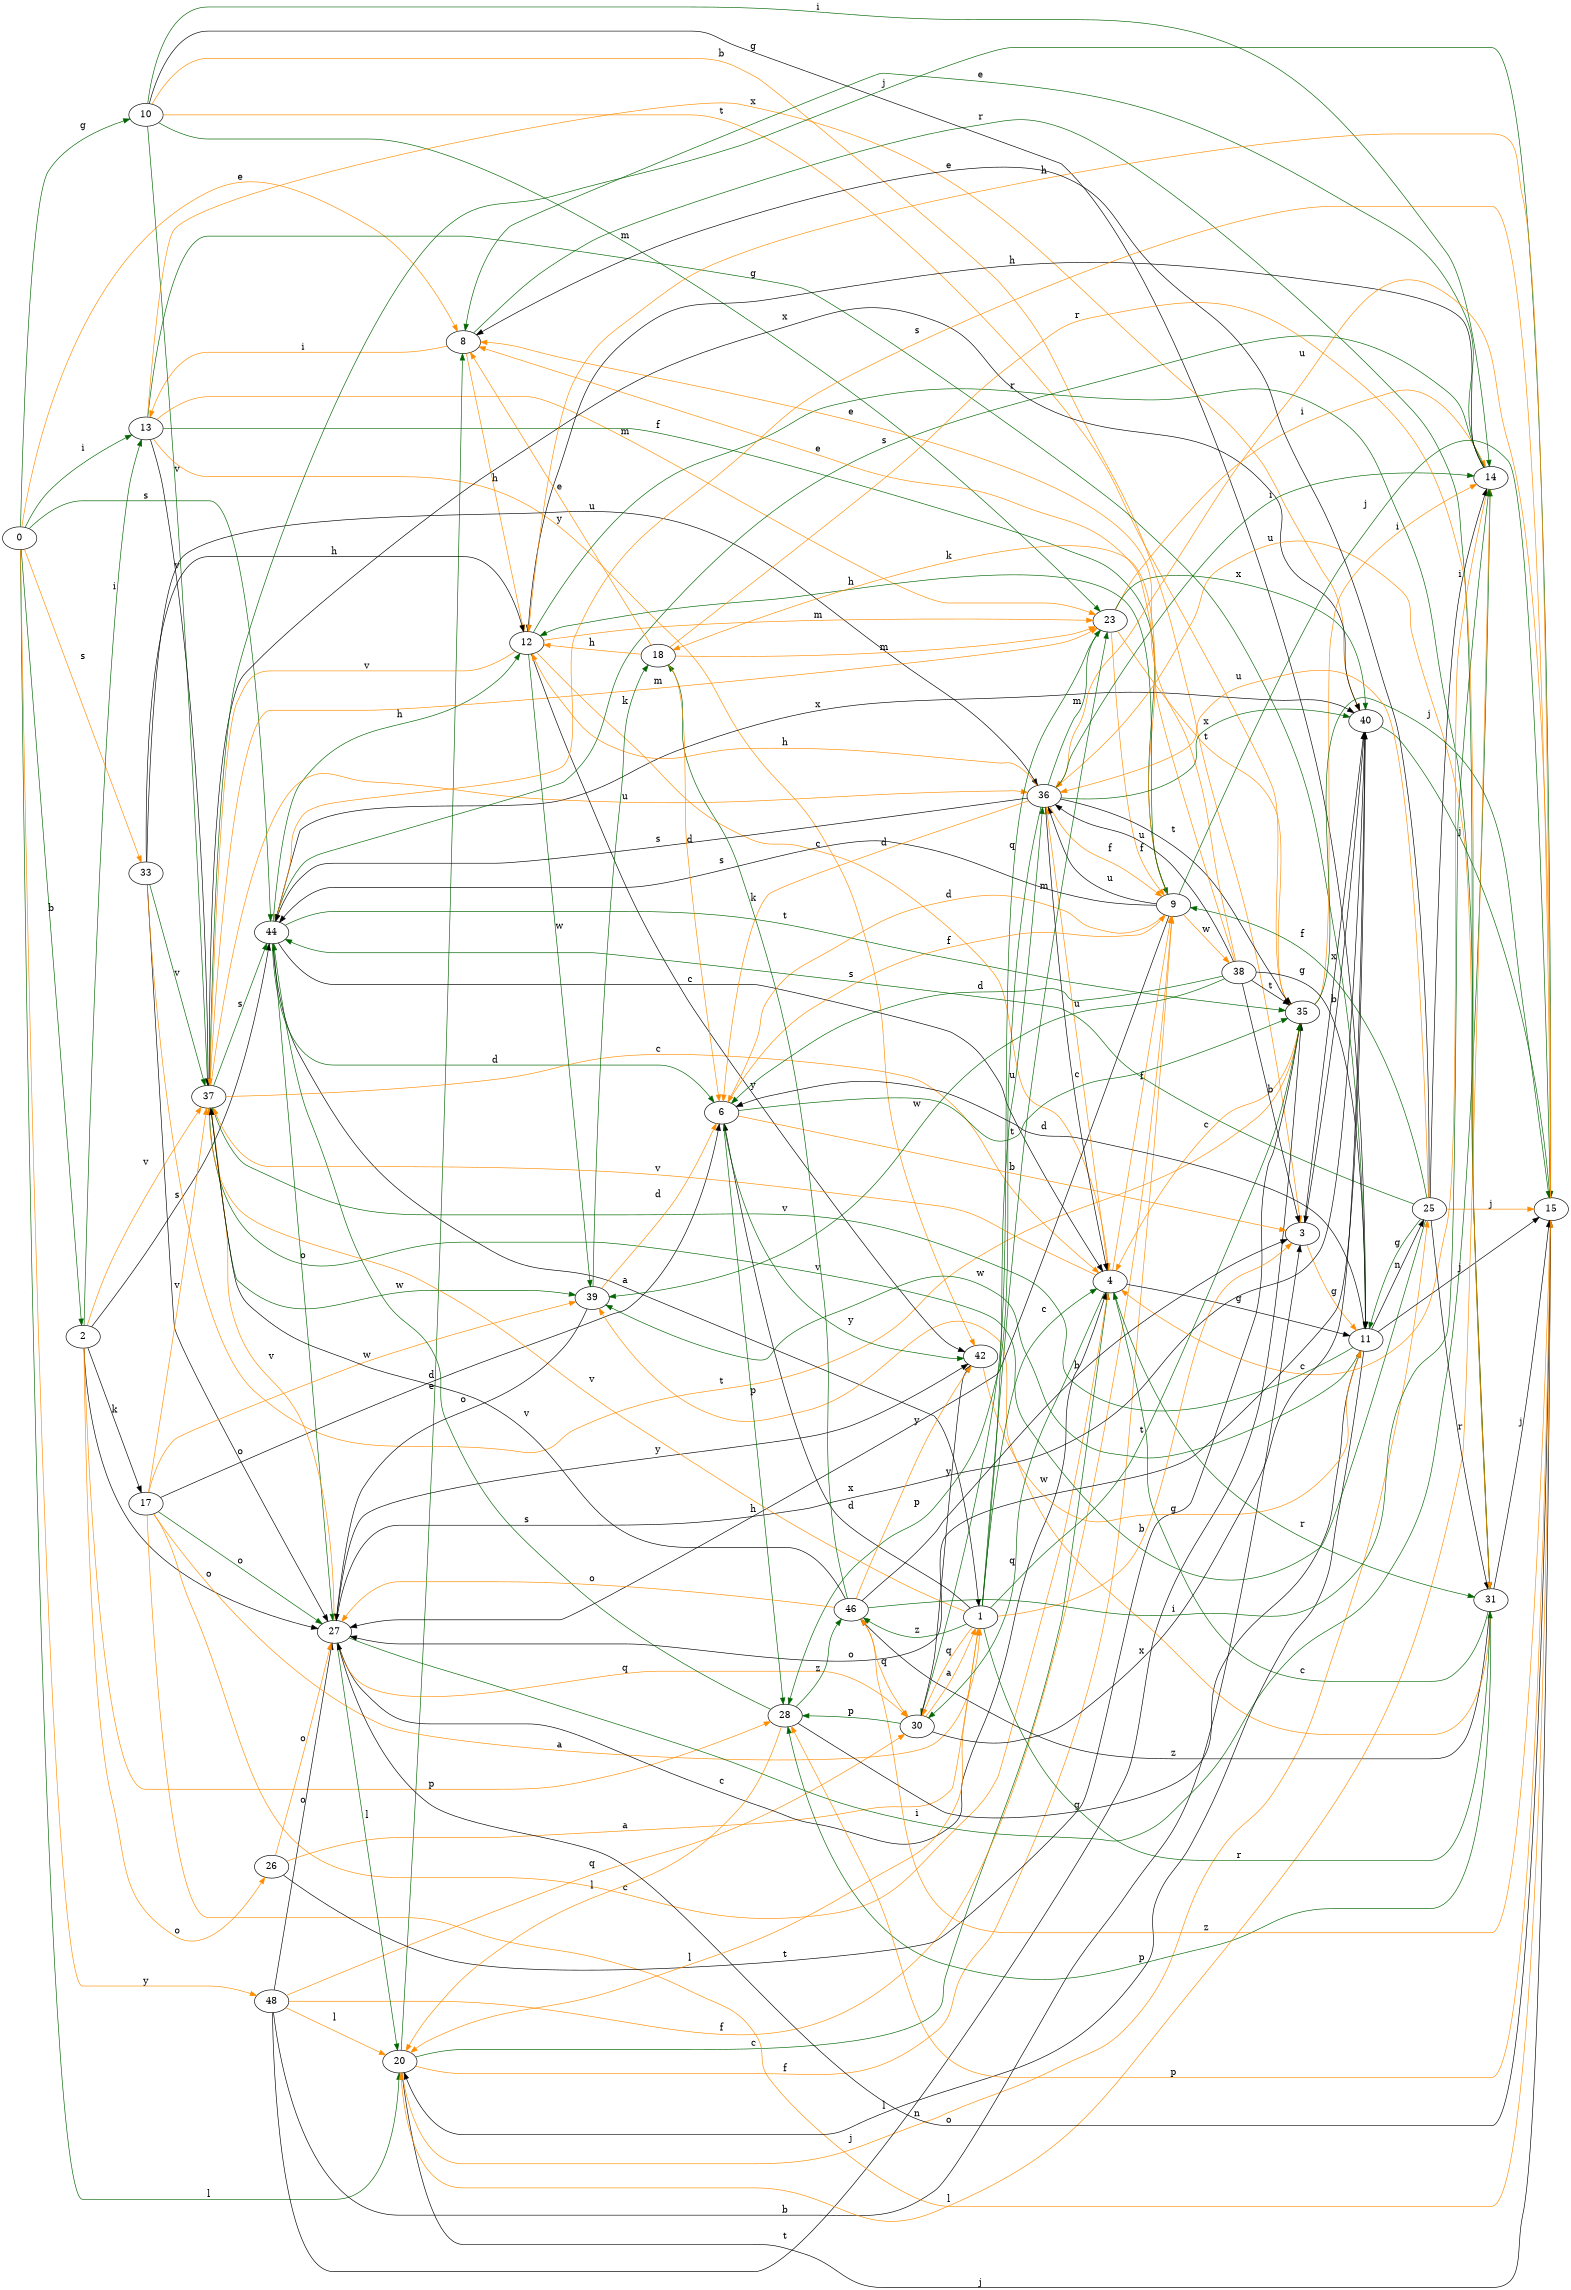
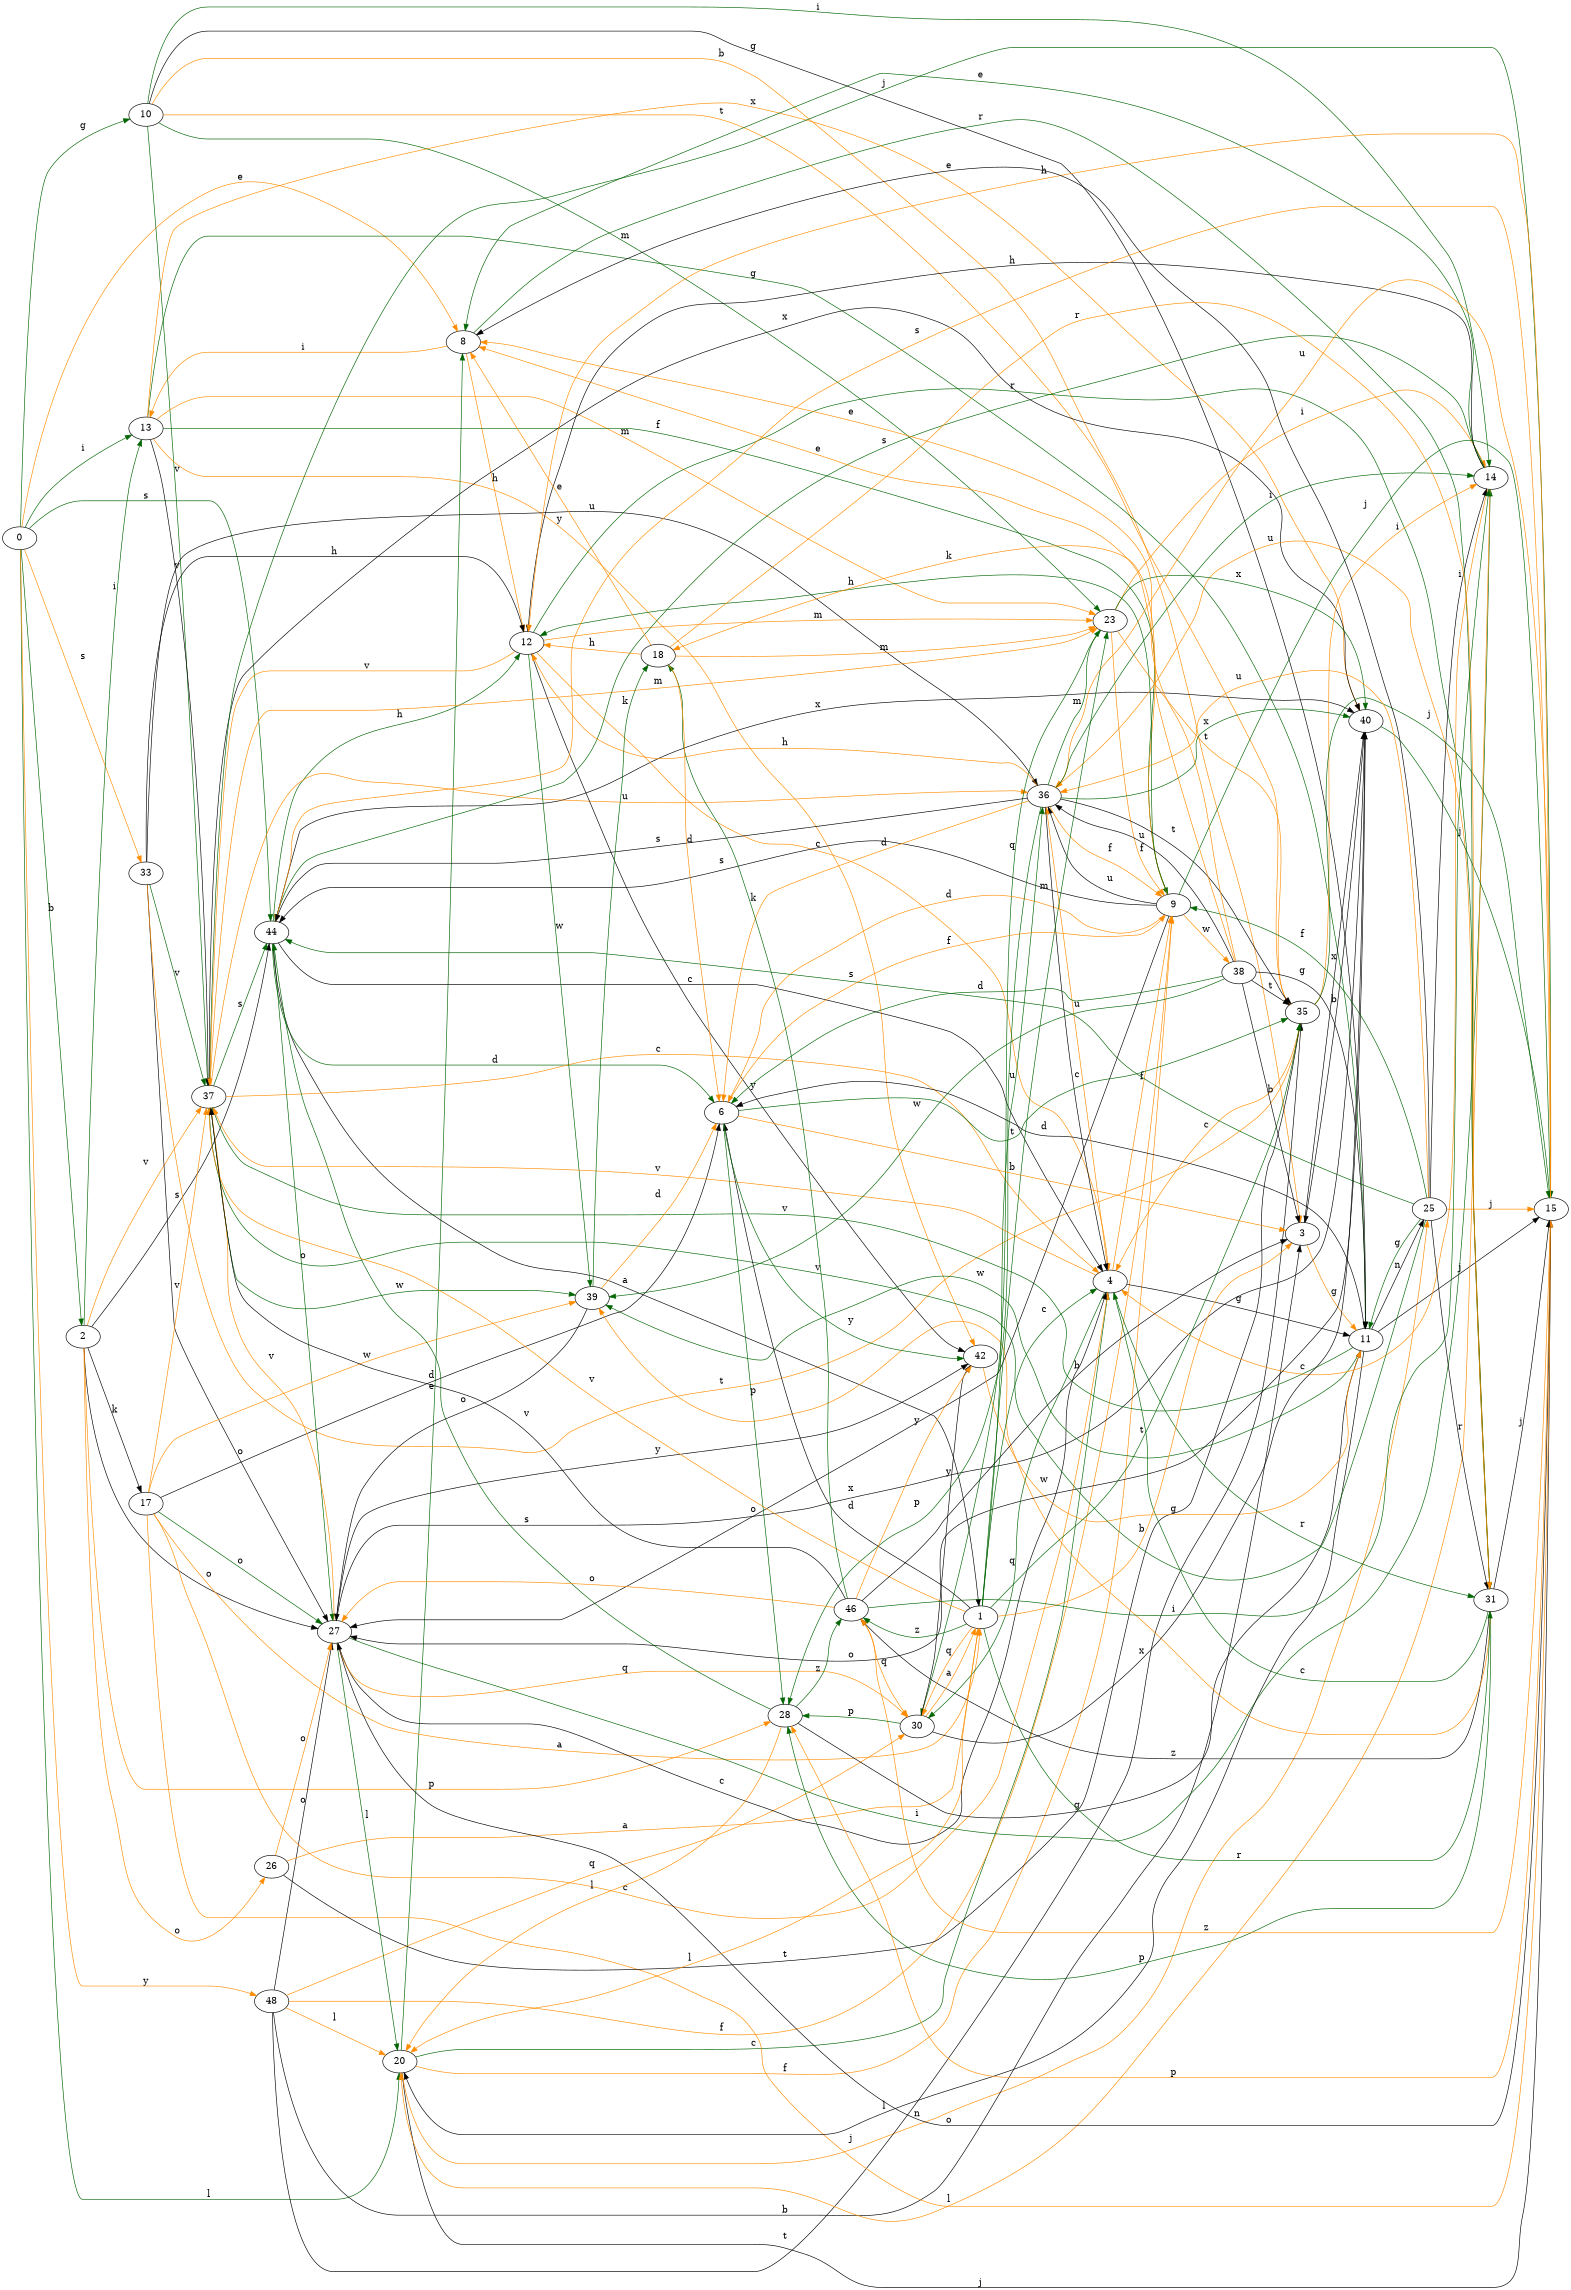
(784, 924) -> none
(753, 1510) -> (753, 1510)
